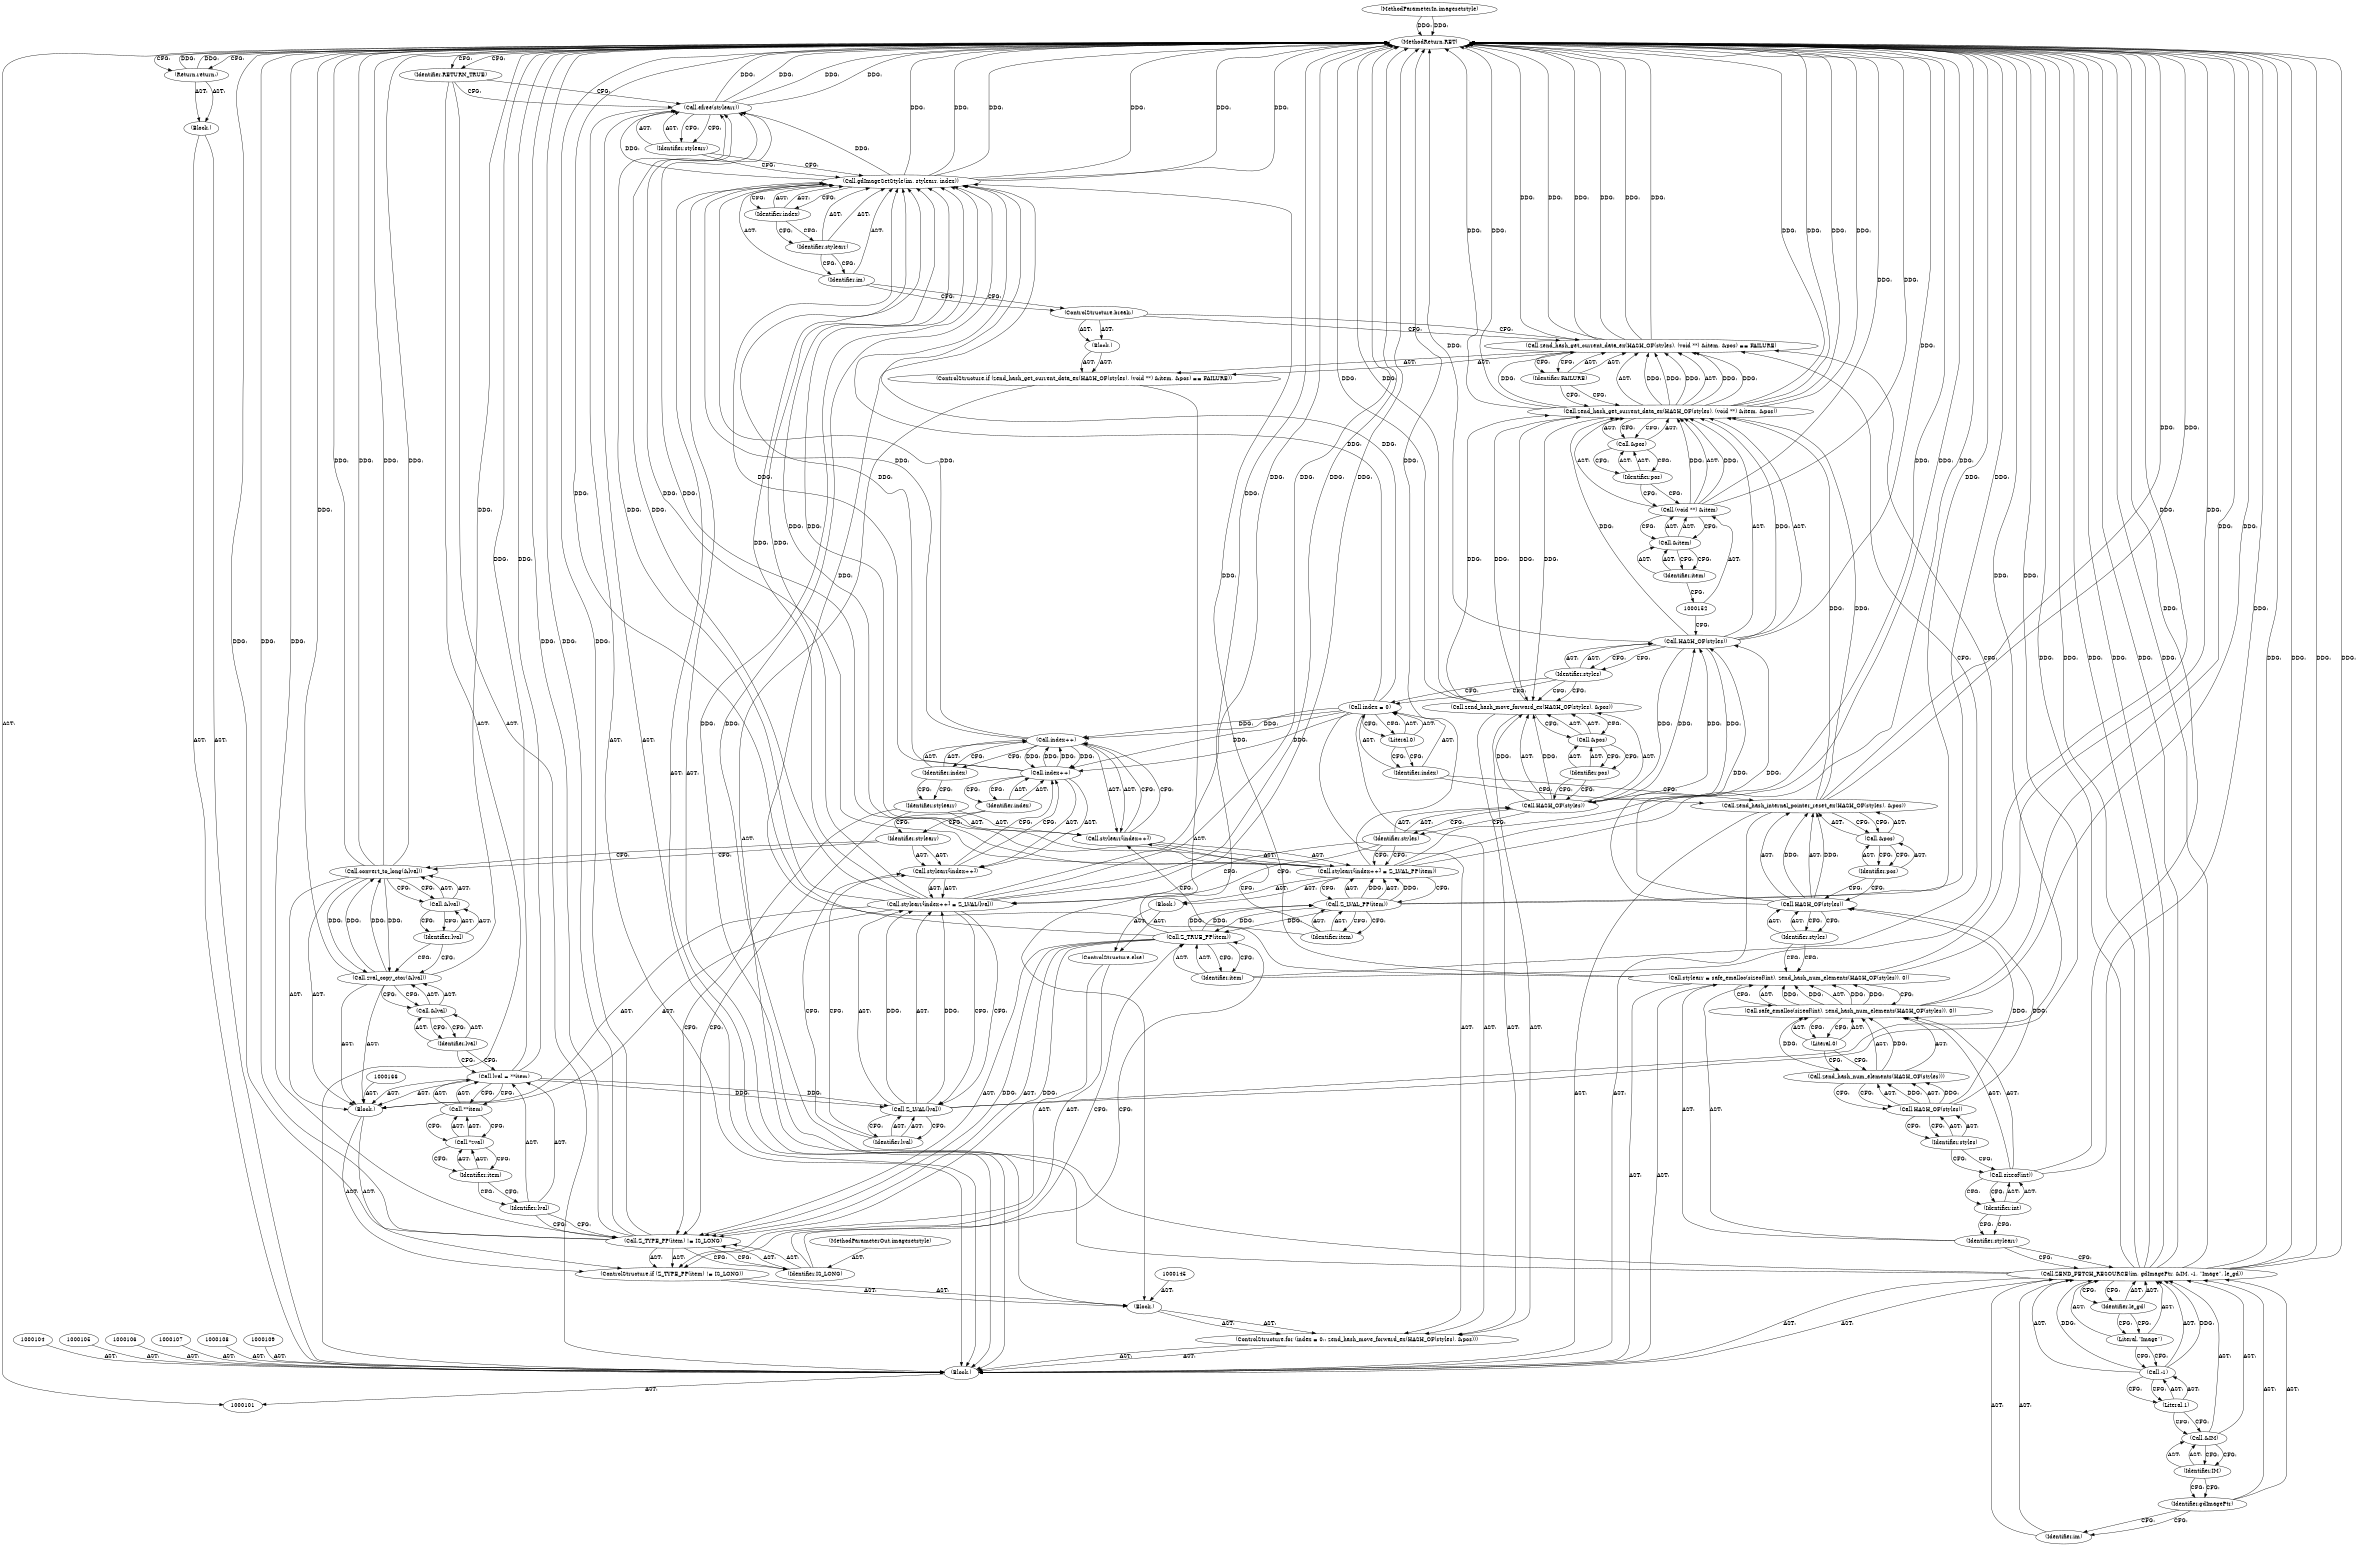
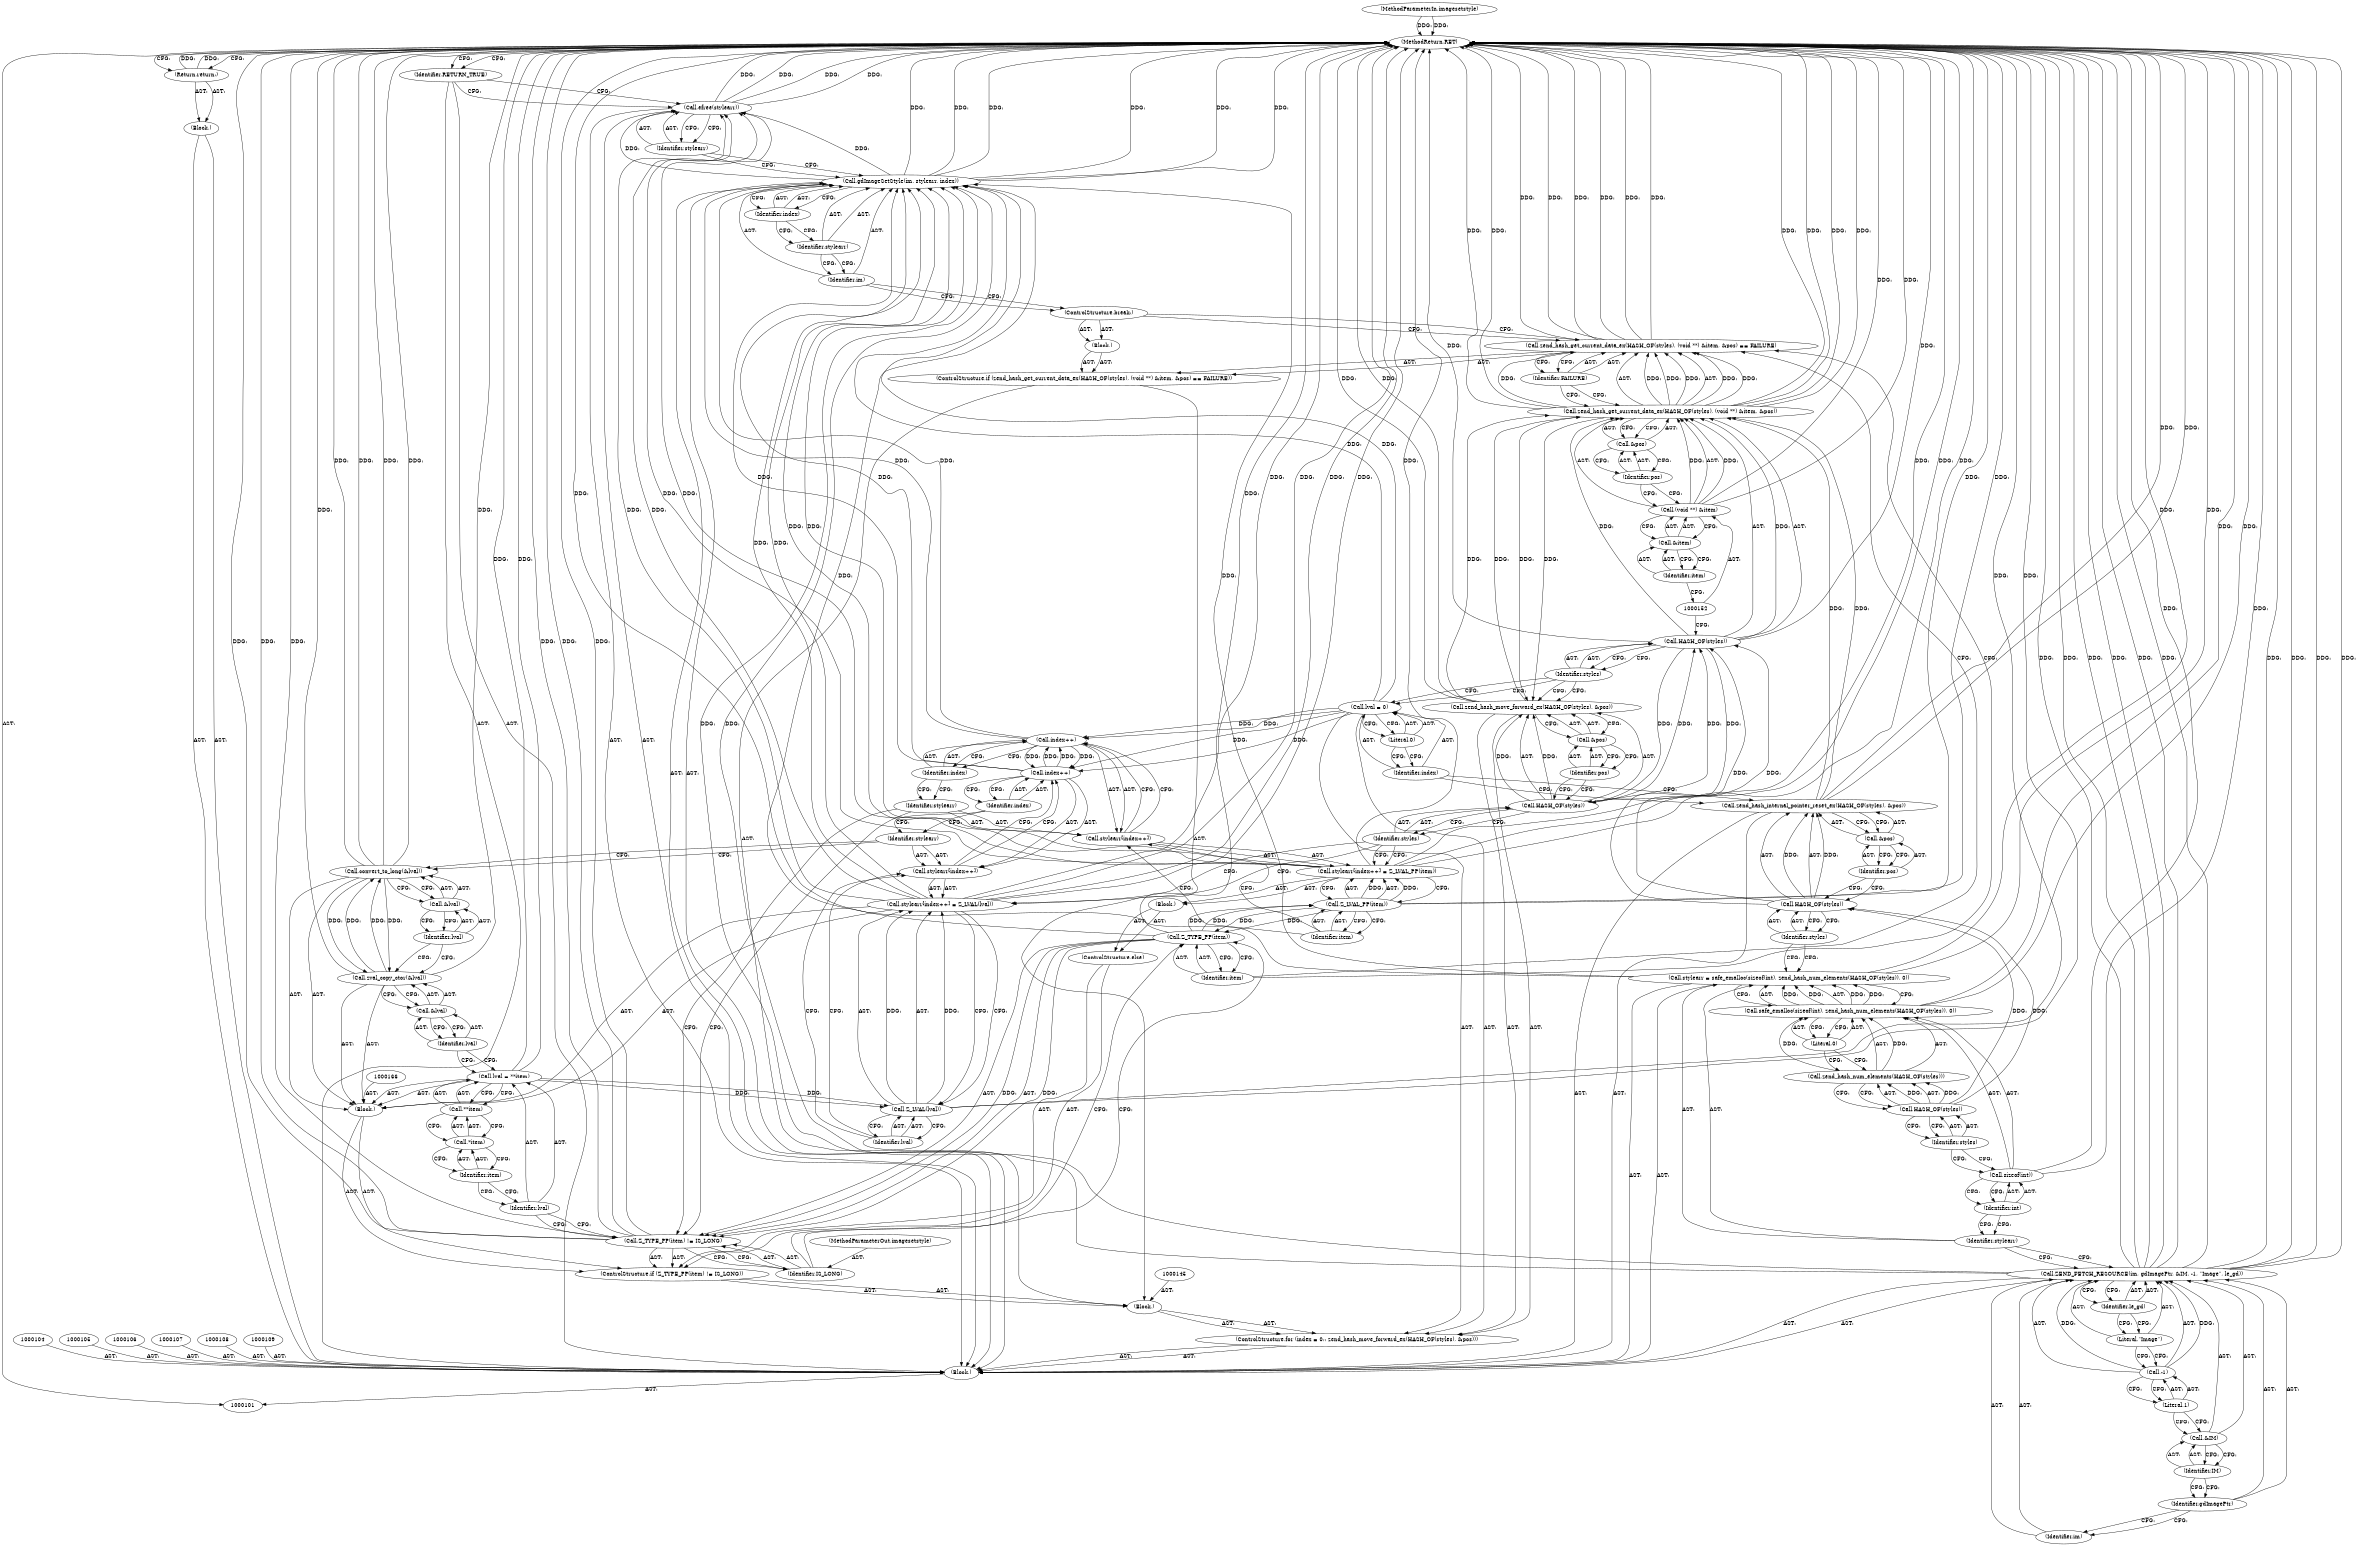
(1370, 708) -> (1370, 708)
(1199, 938) -> (1199, 938)
(470, 1143) -> (470, 1143)
